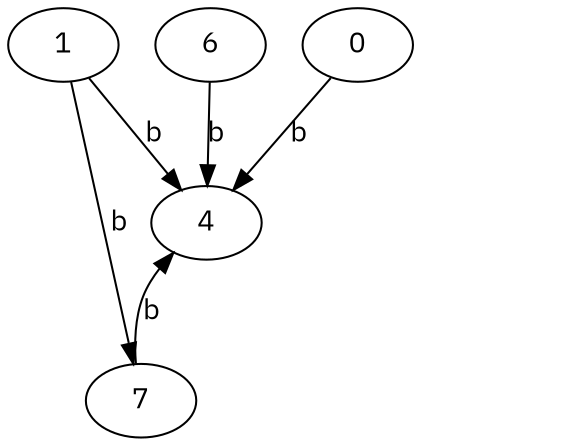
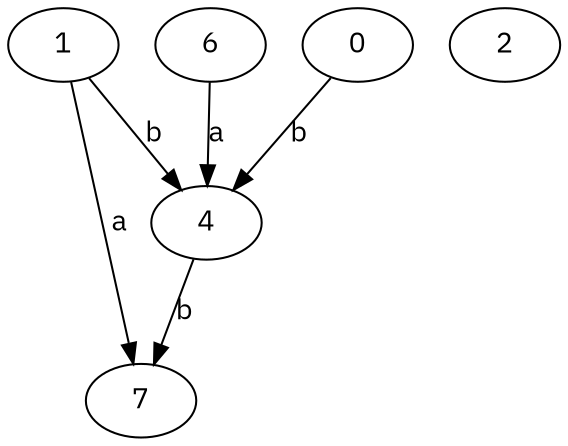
none -> (505, 45)
(217, 134) -> (217, 134)
(120, 223) -> (120, 223)
(138, 313) -> (177, 302)
